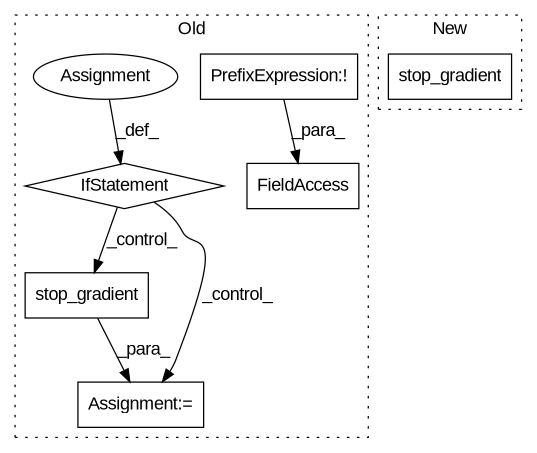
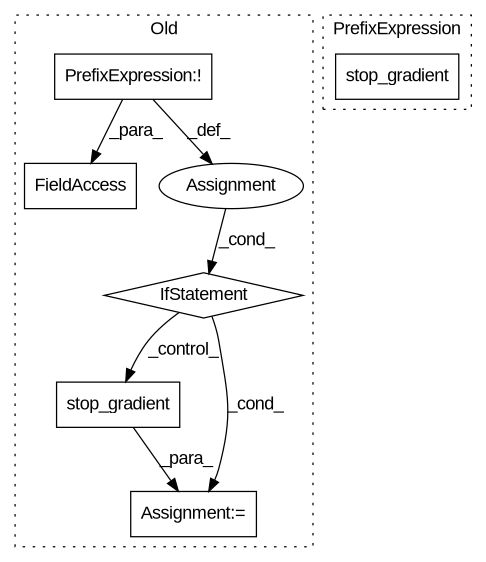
(450, 30) -> (397, 30)
none -> (178, 127)
(137, 131) -> (247, 241)
(238, 295) -> (256, 405)
